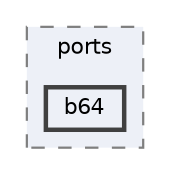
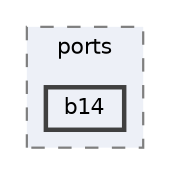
(85, 109) -> (85, 109)
